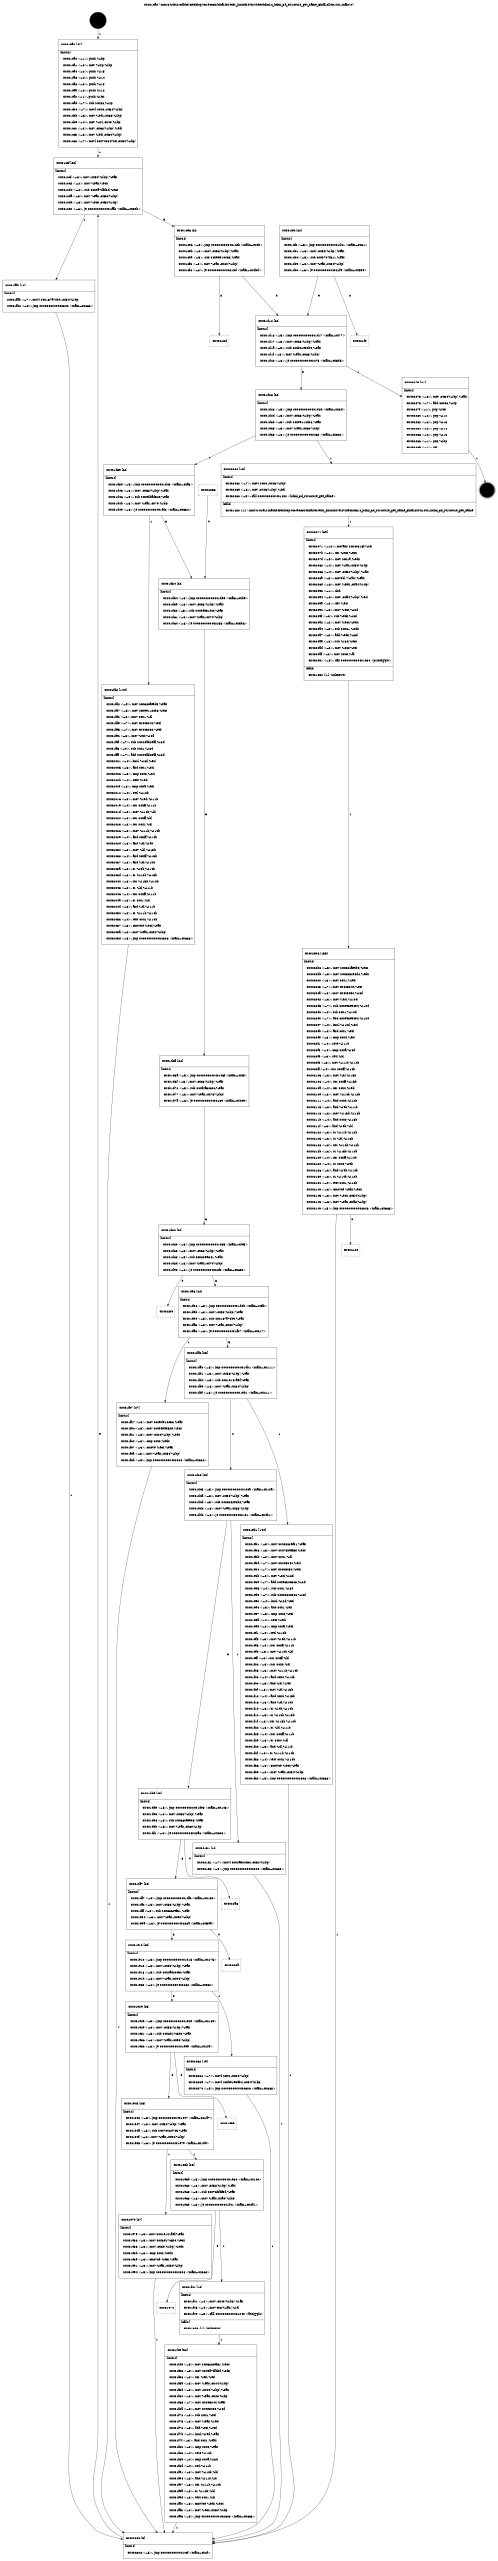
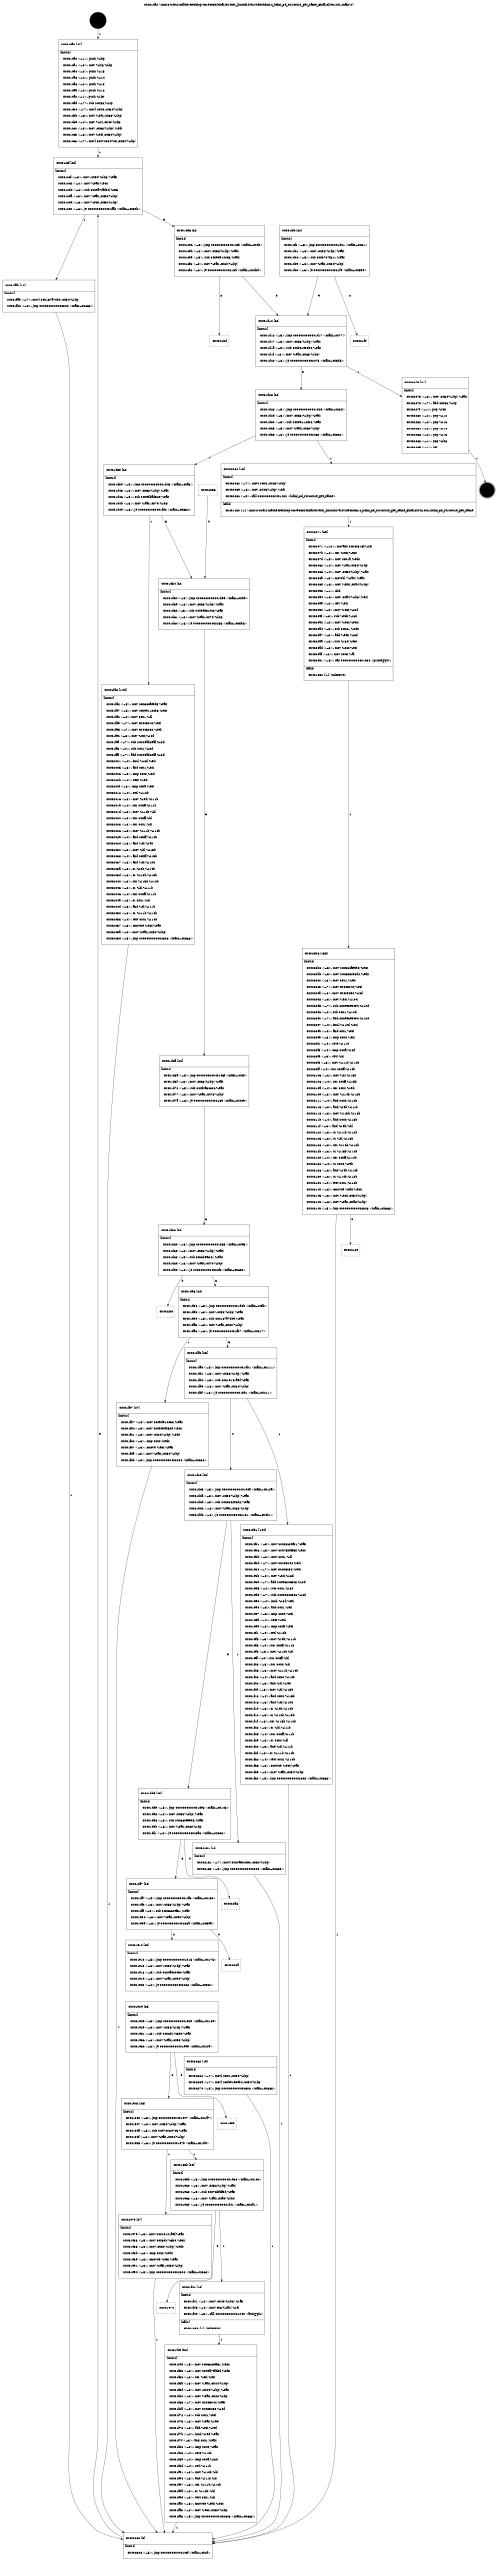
(173, 1935) -> (173, 1935)
(172, 1995) -> none
(228, 2021) -> none
